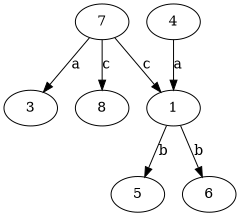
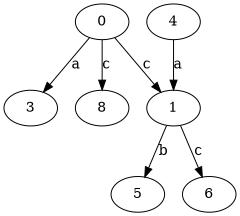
(102, 22) -> (102, 22)
(199, 151) -> (198, 151)
